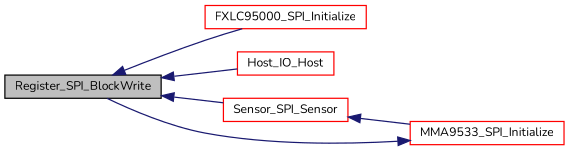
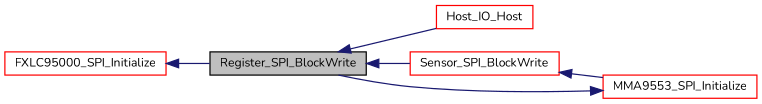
(183, 48) -> (194, 63)
(286, 110) -> (485, 63)
(487, 133) -> (680, 87)
